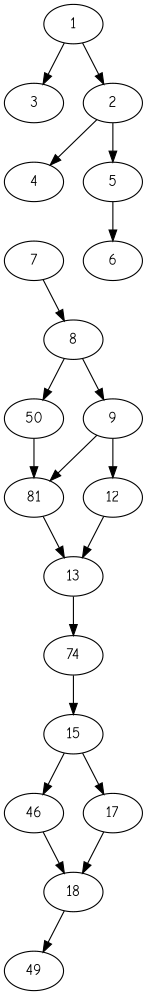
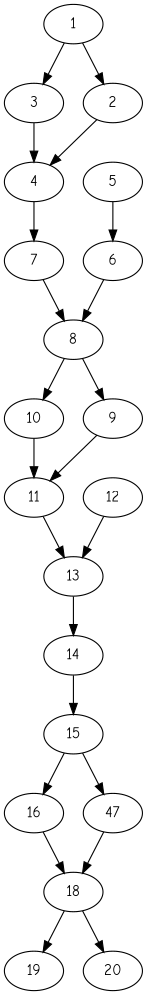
none -> (34, 137)
(113, 137) -> none
none -> (34, 216)
none -> (96, 295)
(34, 419) -> (34, 419)
(113, 453) -> none
(34, 498) -> (34, 498)
(73, 655) -> (73, 655)
(34, 813) -> (34, 813)
(113, 813) -> (113, 813)
(34, 971) -> (34, 971)
none -> (113, 971)
